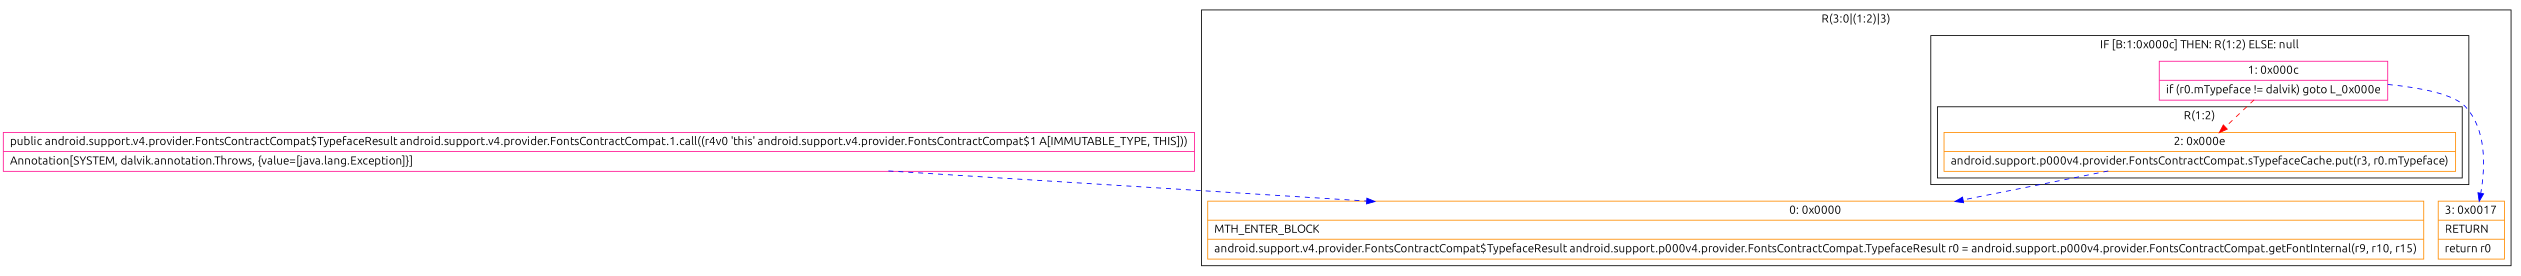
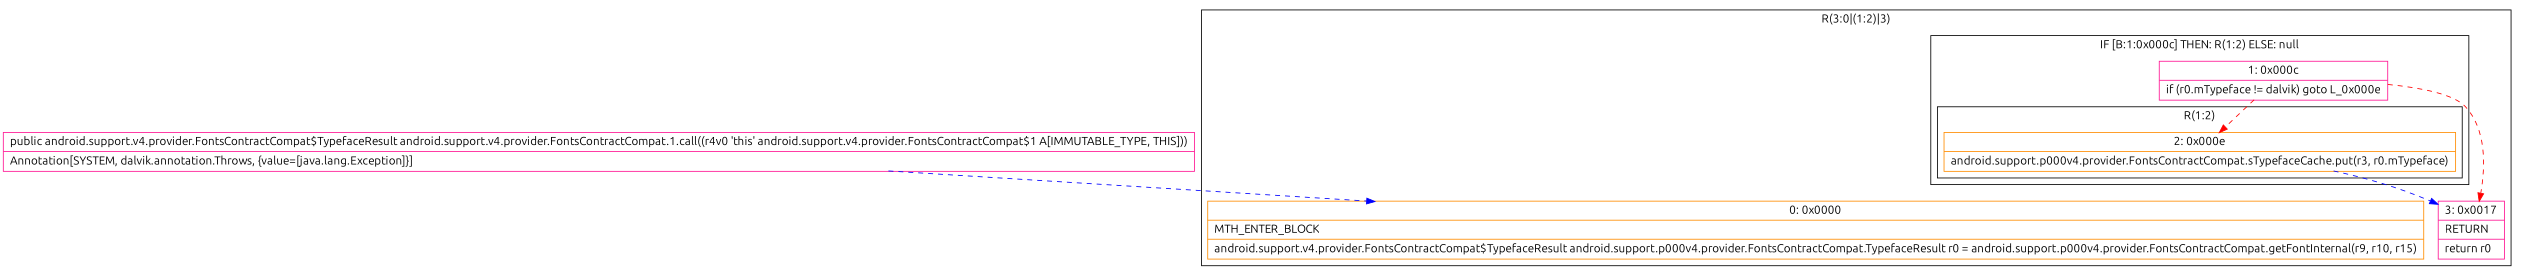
(2459, 102) -> (2459, 102)
(2014, 190) -> (2402, 190)
(2471, 230) -> (2471, 230)
